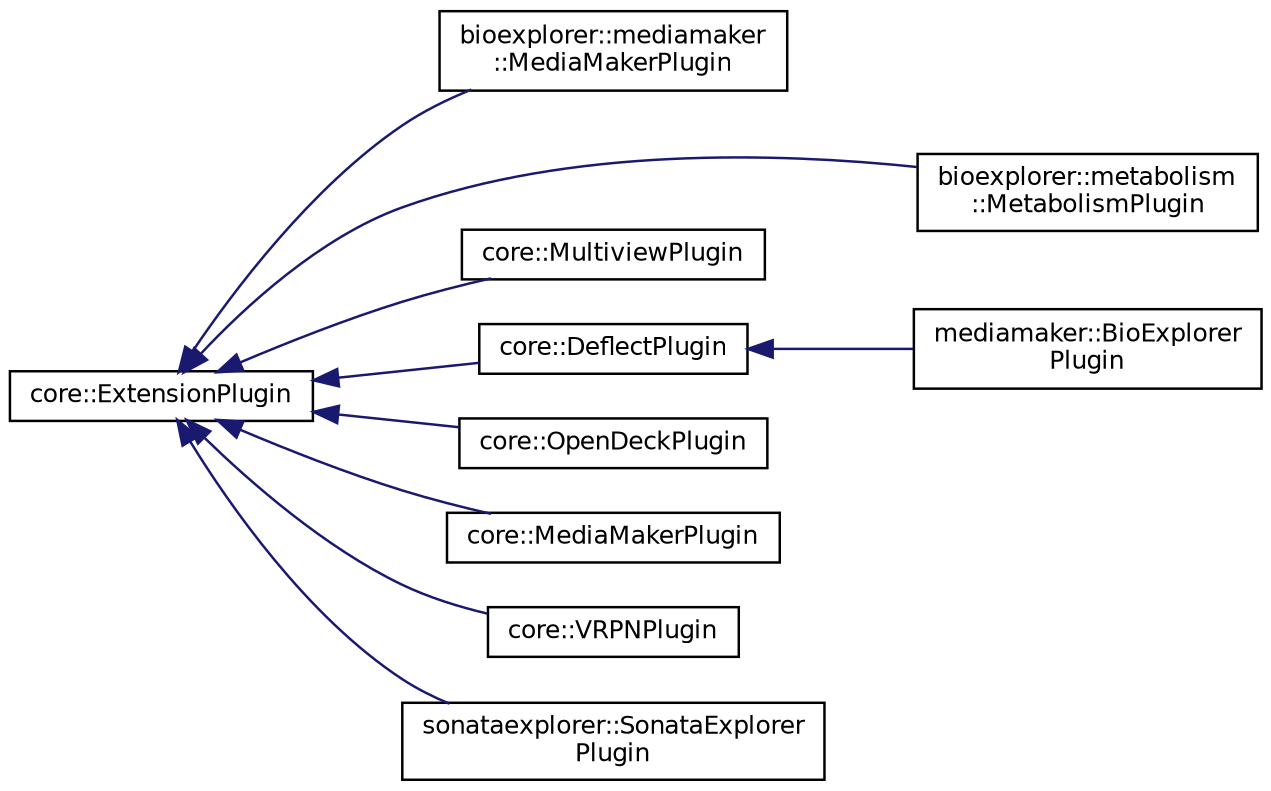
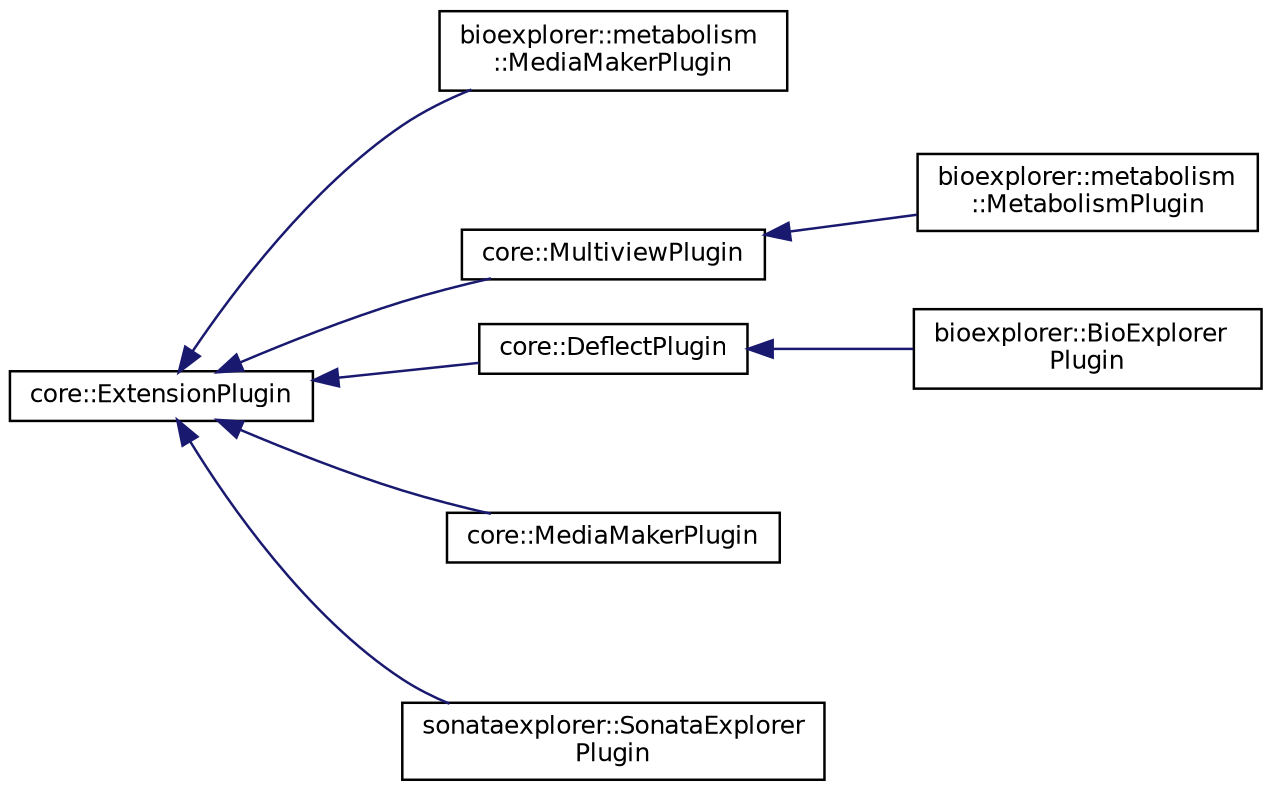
(613, 51) -> (613, 51)
(532, 174) -> (854, 223)
(1088, 349) -> (1088, 349)
(613, 443) -> none
(613, 632) -> none
